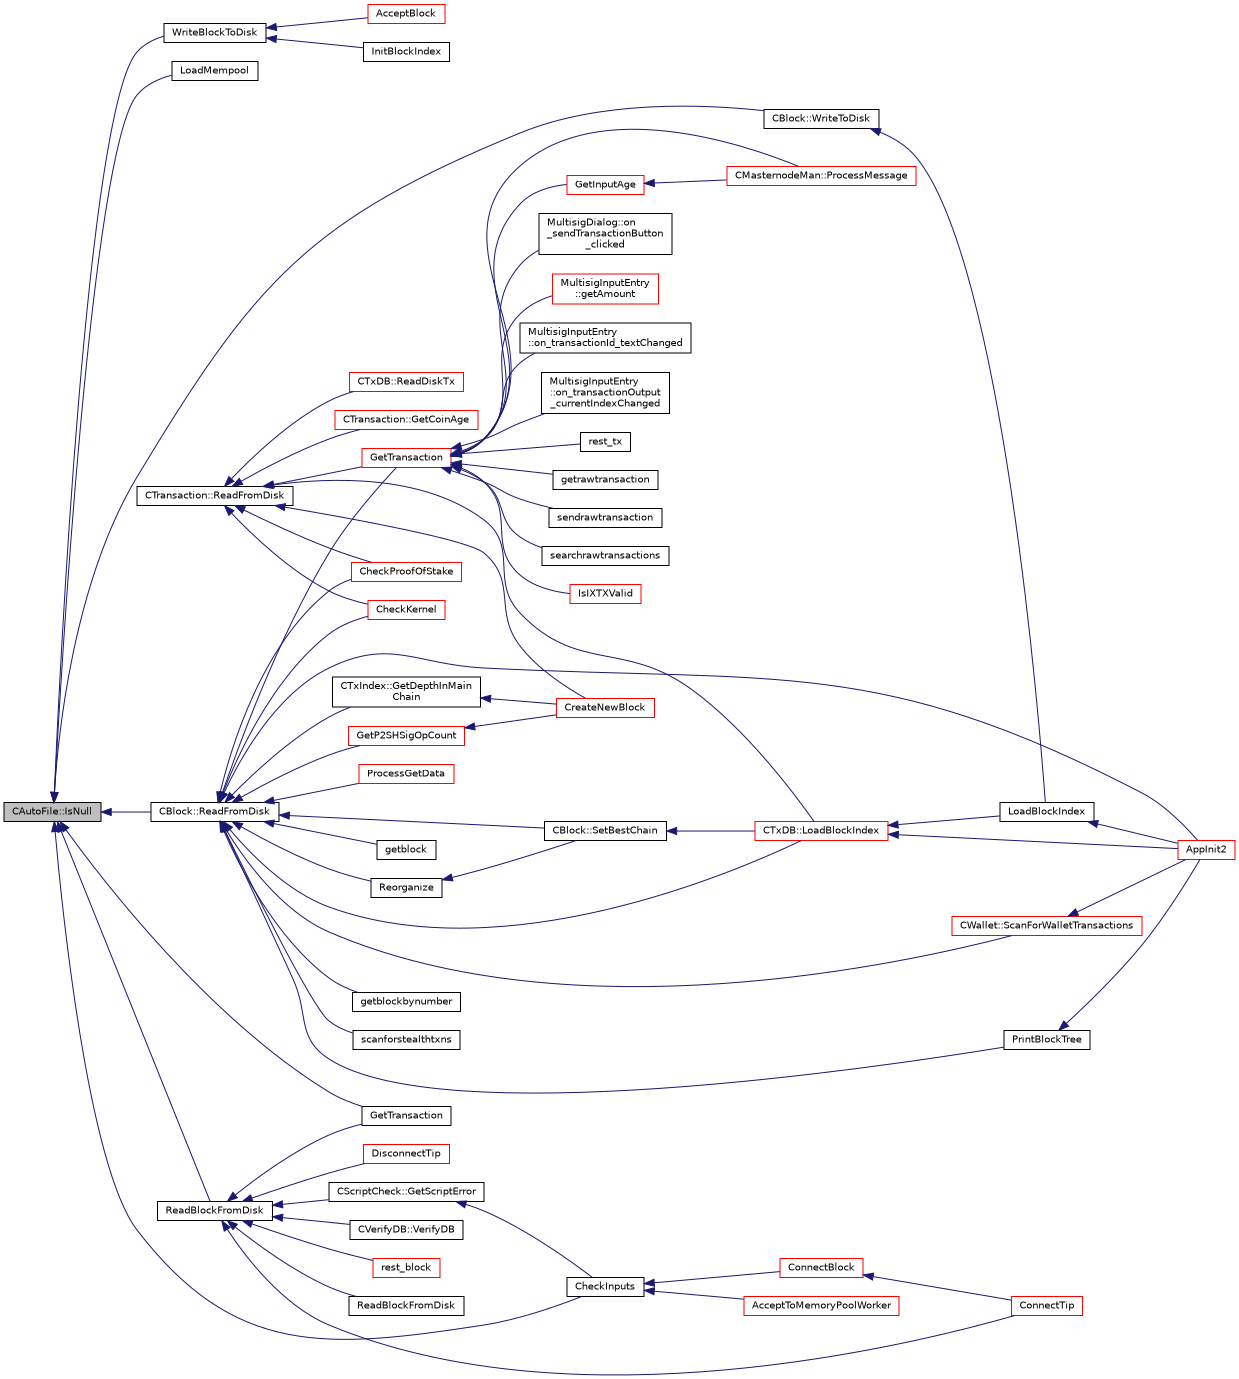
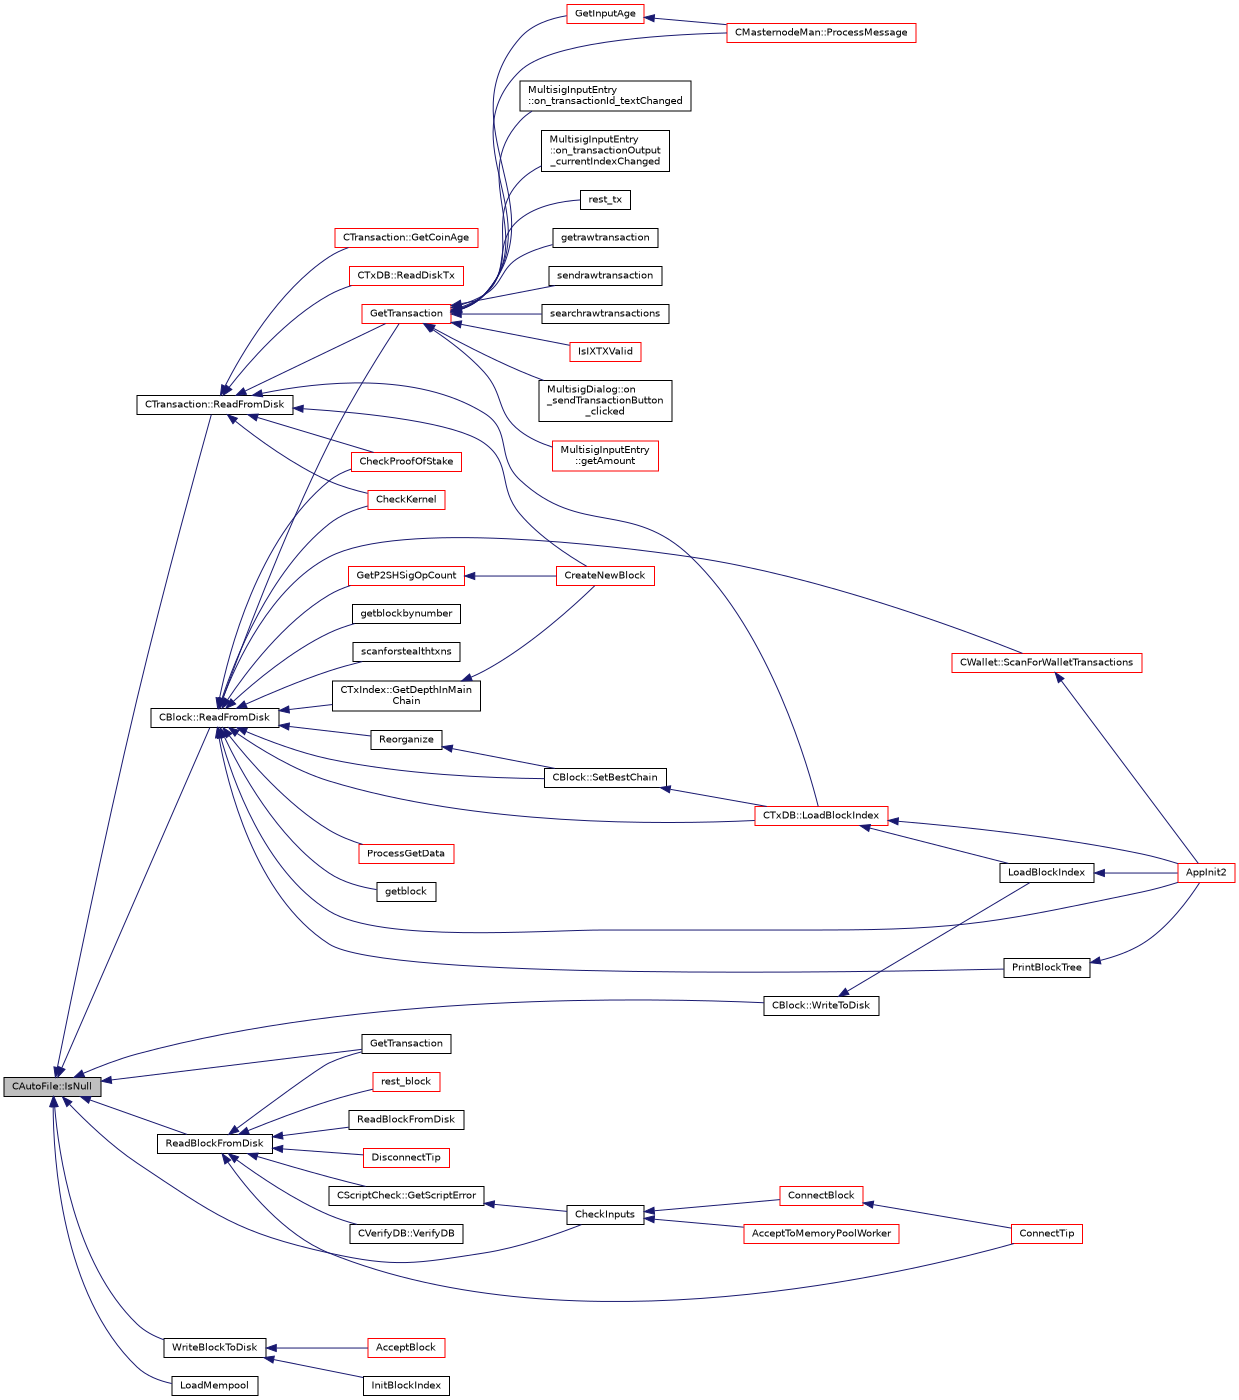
none -> (128, 739)
